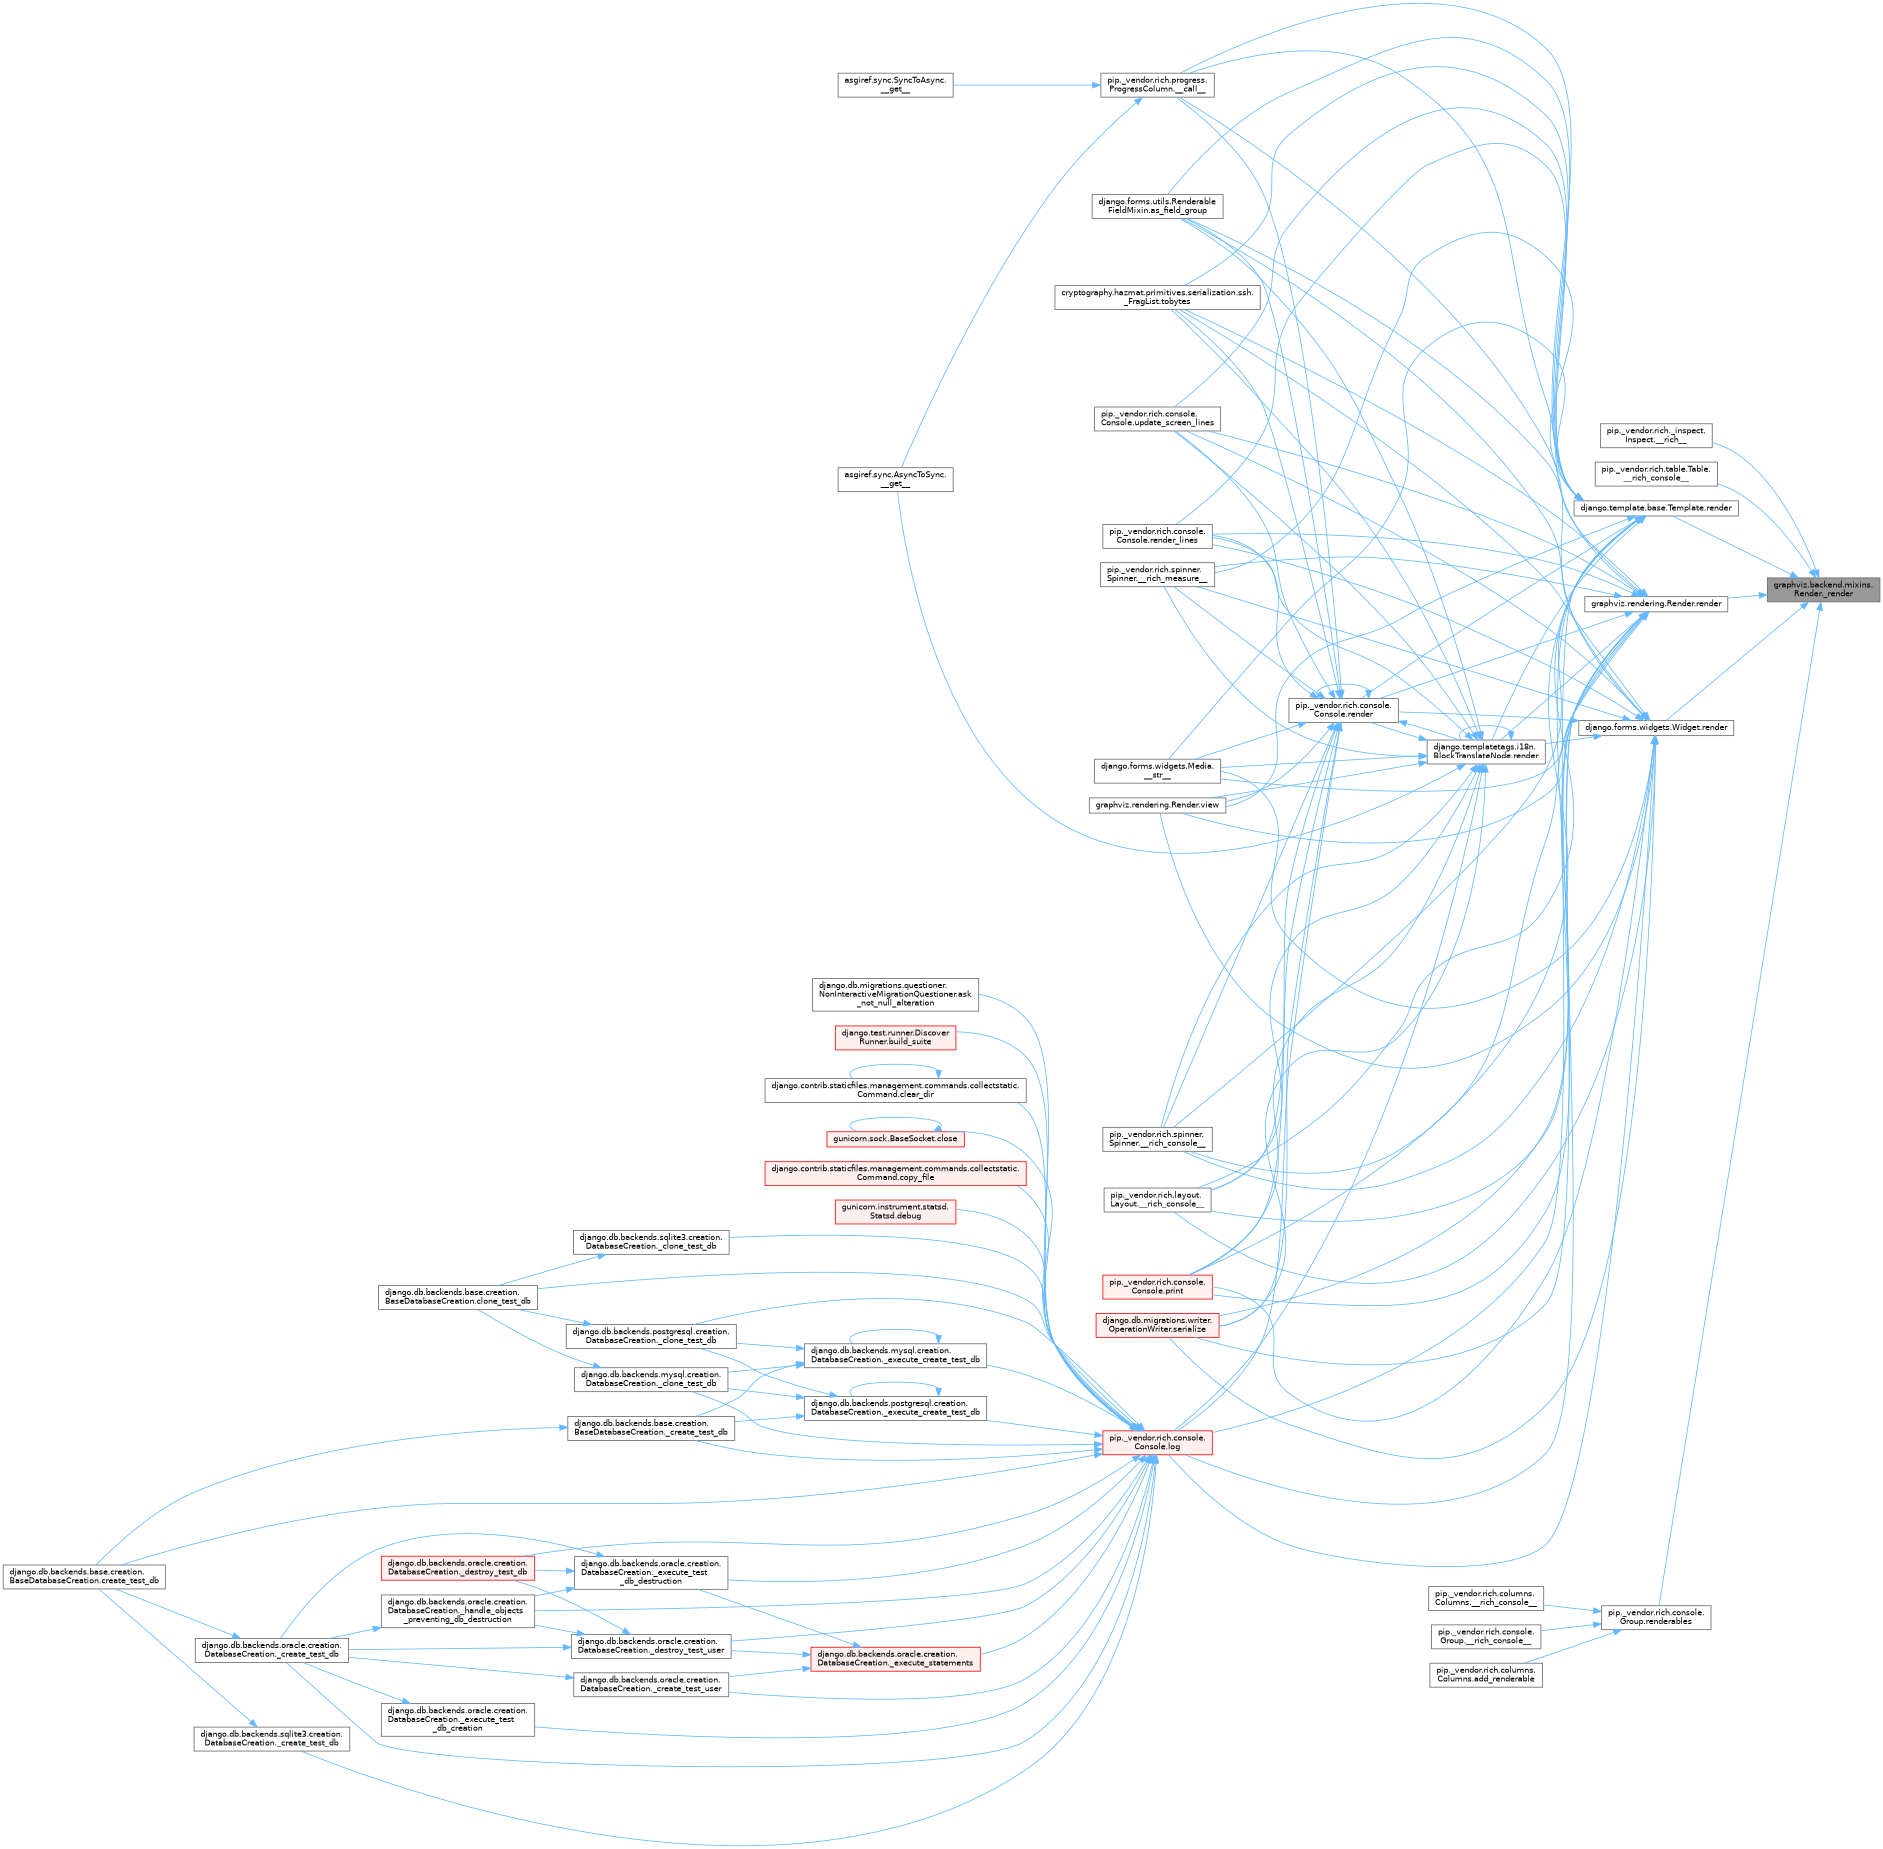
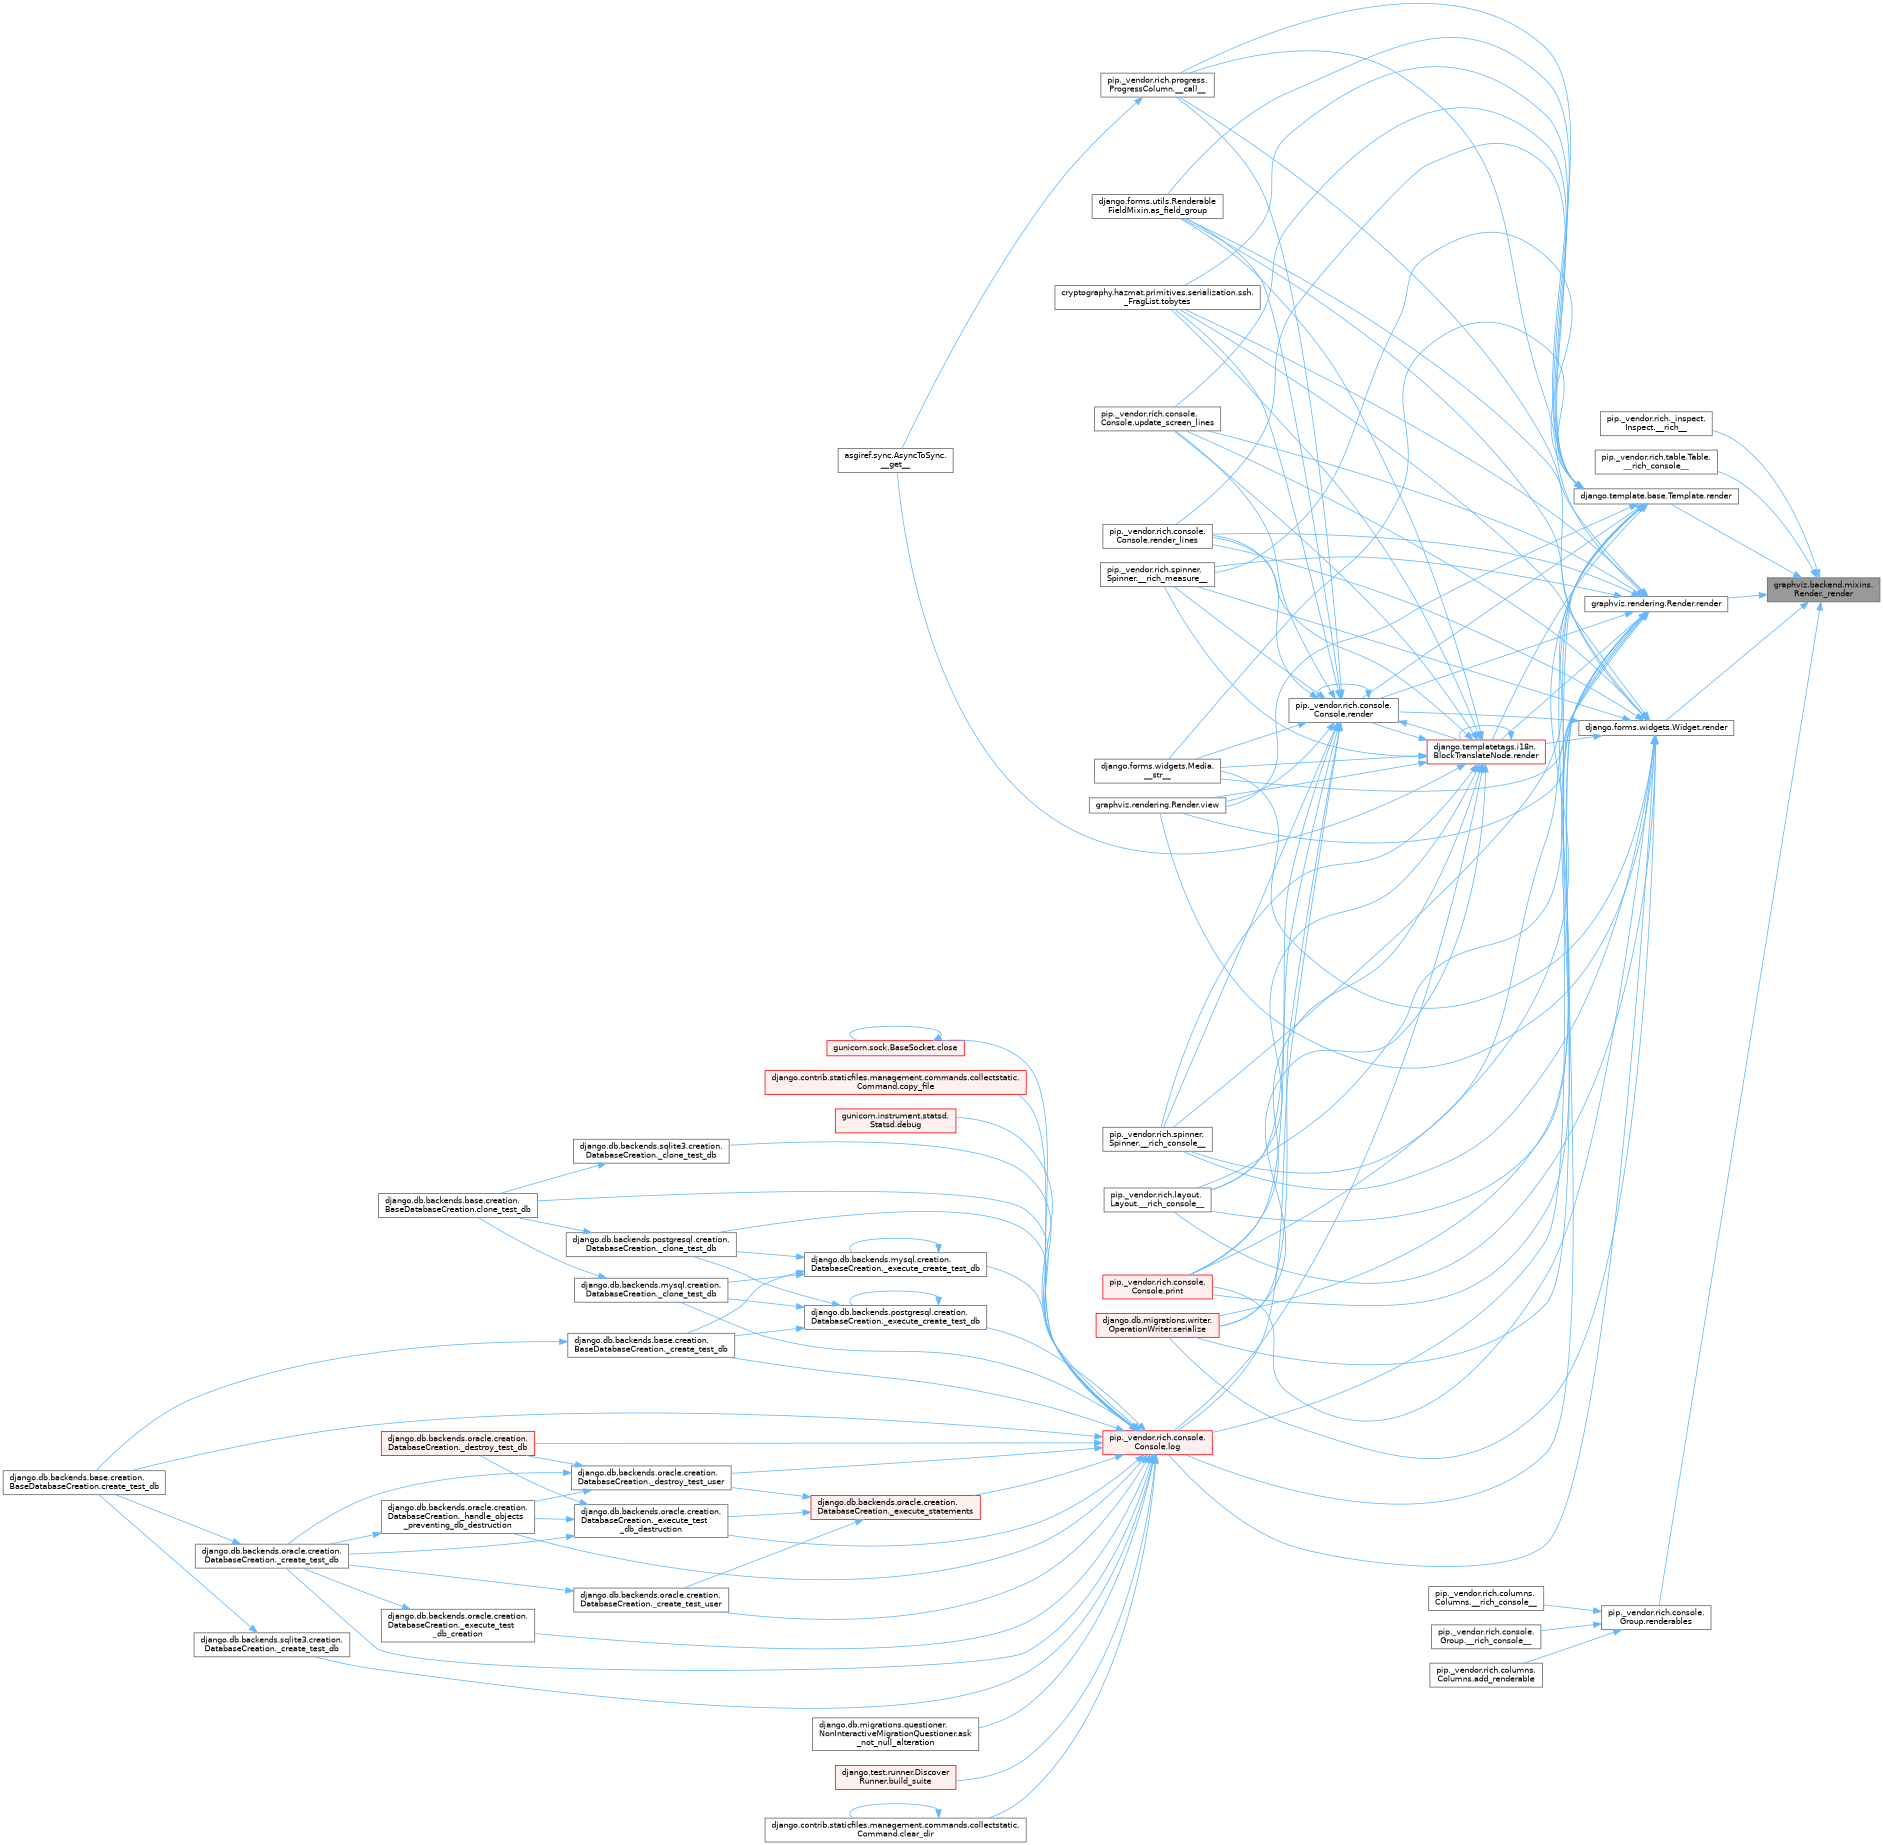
(896, 85) -> none
(1486, 752) -> (1486, 752)
